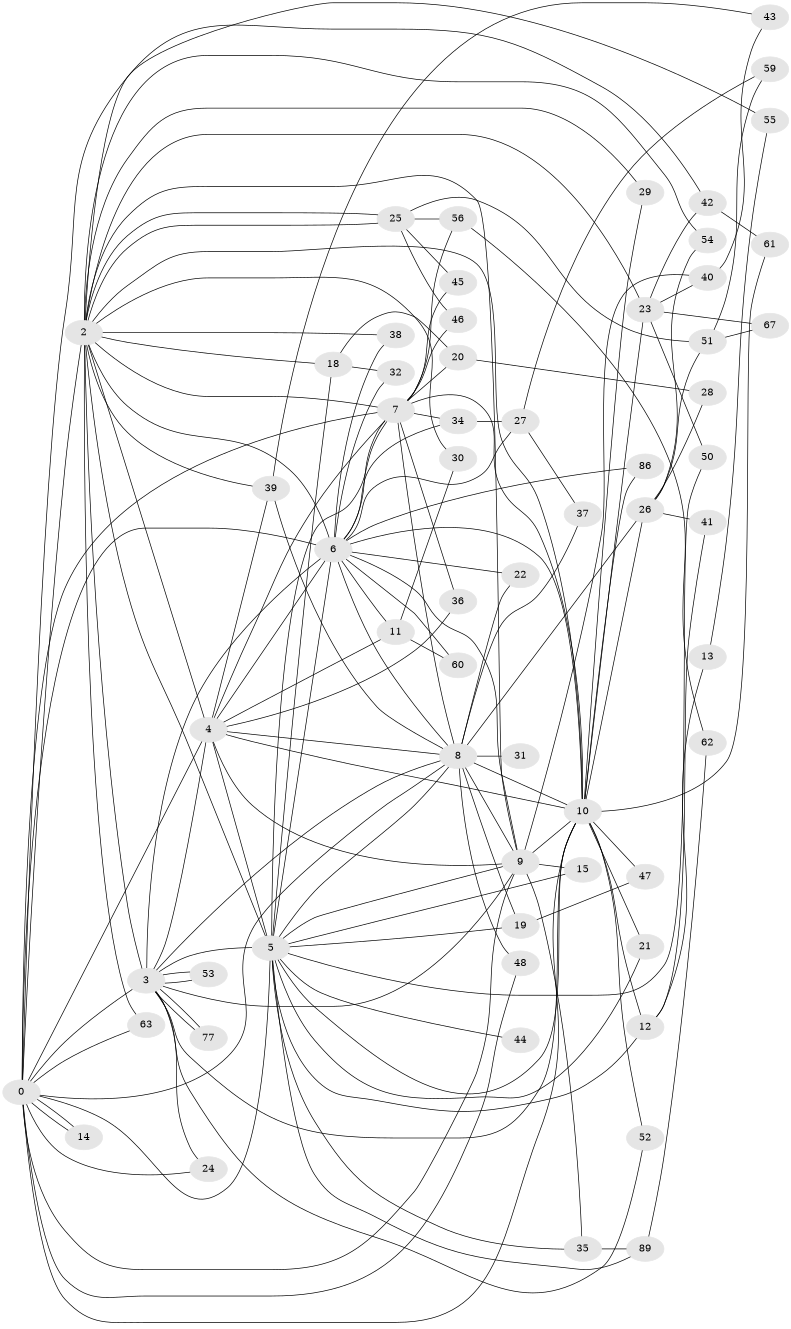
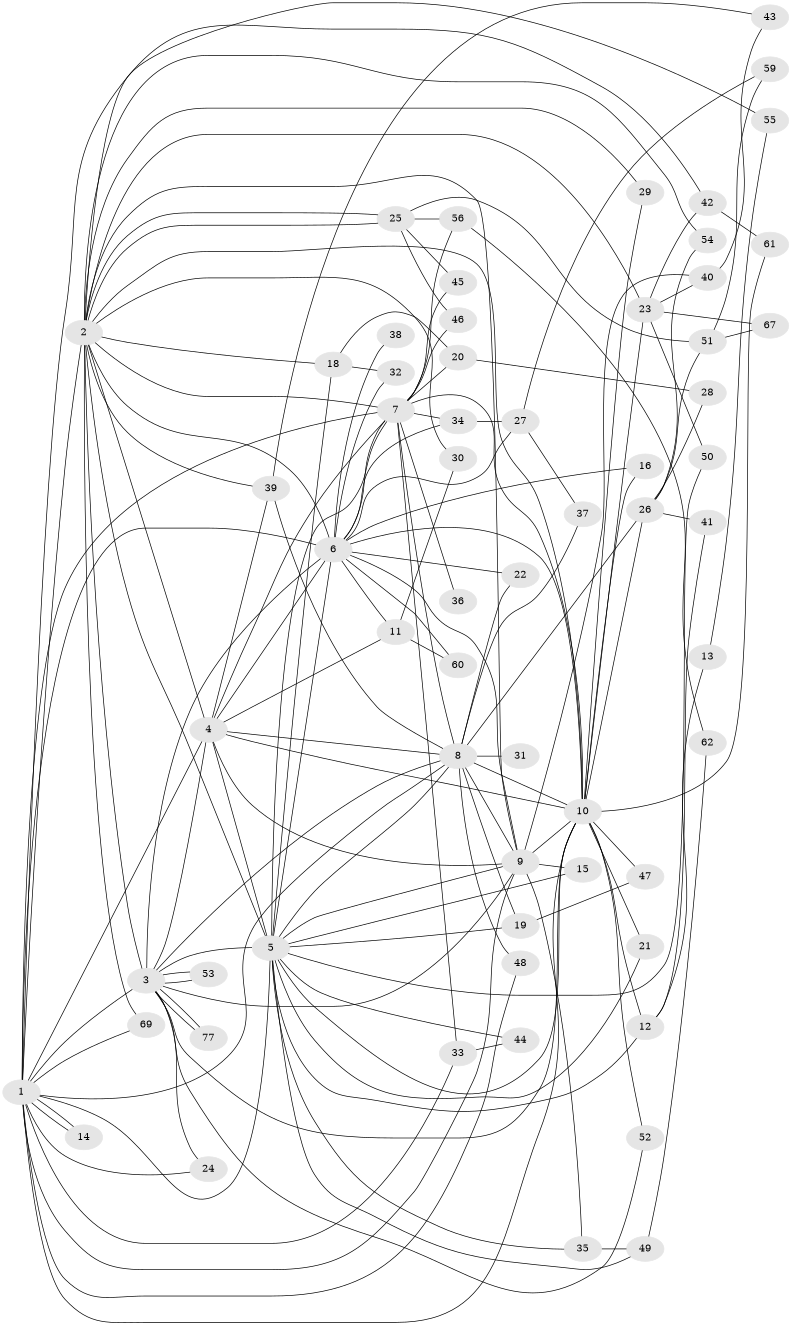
(240, 333) -> none
(645, 466) -> (645, 466)
(383, 660) -> none
(348, 688) -> none
(146, 1025) -> (146, 1025)
none -> (458, 1053)
(21, 1092) -> (21, 1092)
(645, 1249) -> (645, 1249)
